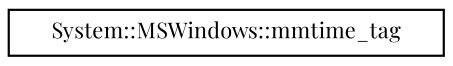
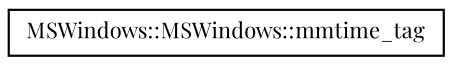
(226, 33) -> (226, 33)
